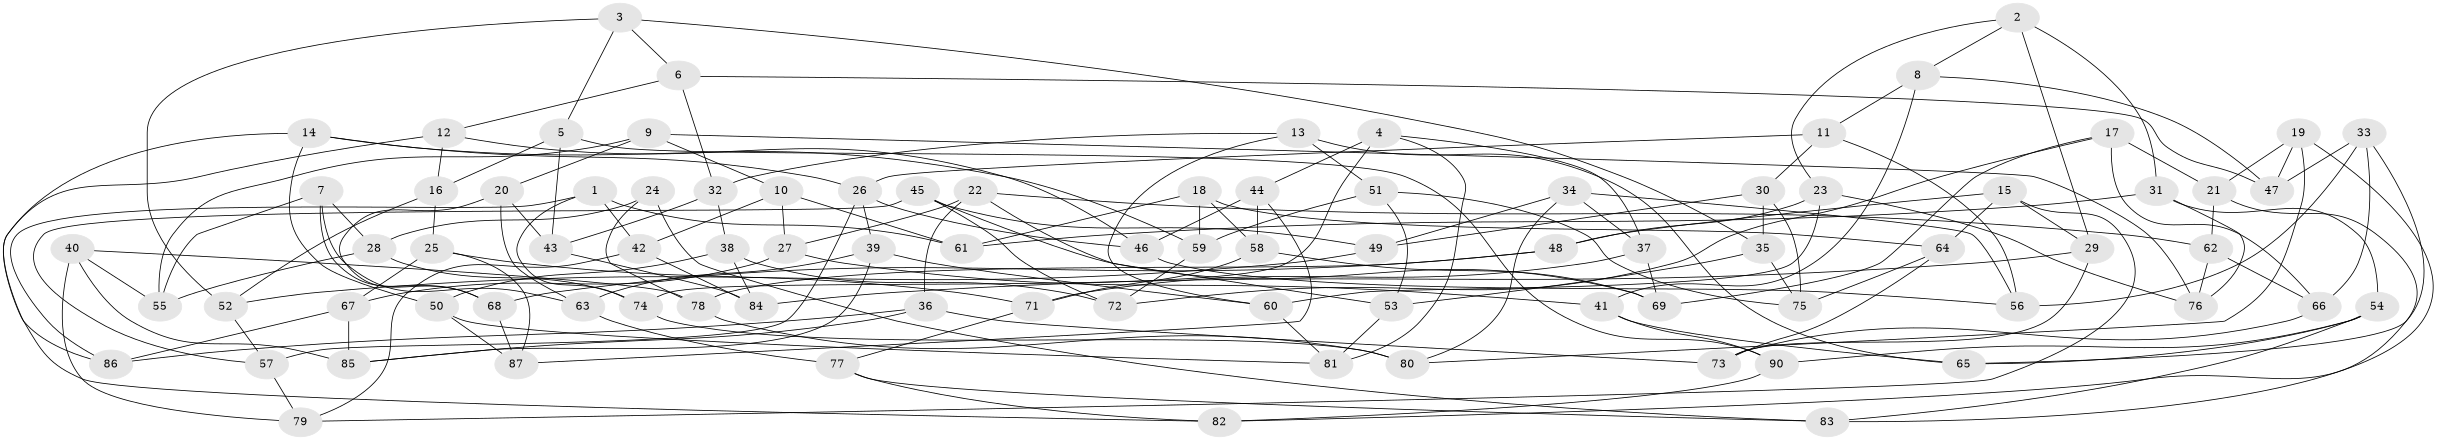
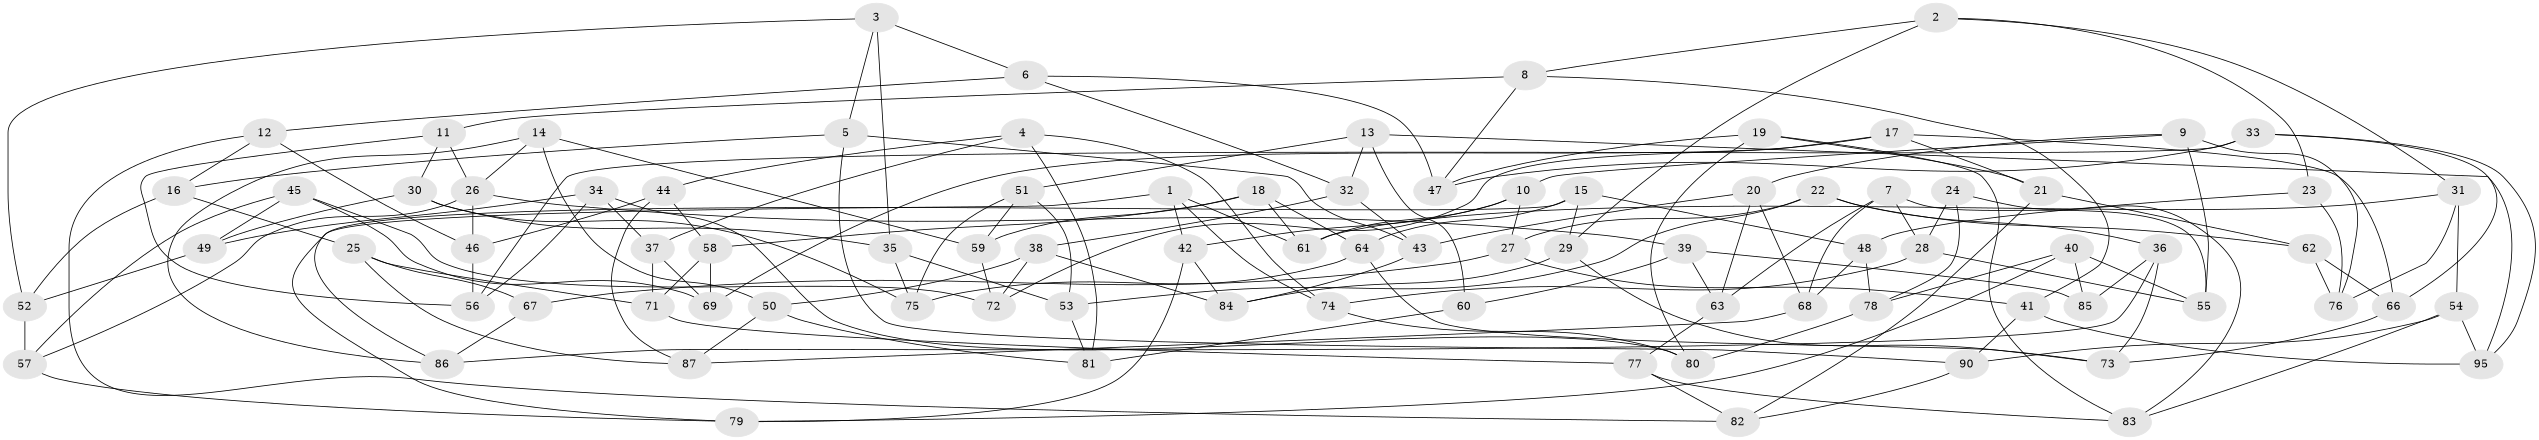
(1576, 286) -> none
(349, 336) -> none
(1964, 364) -> (2481, 364)
